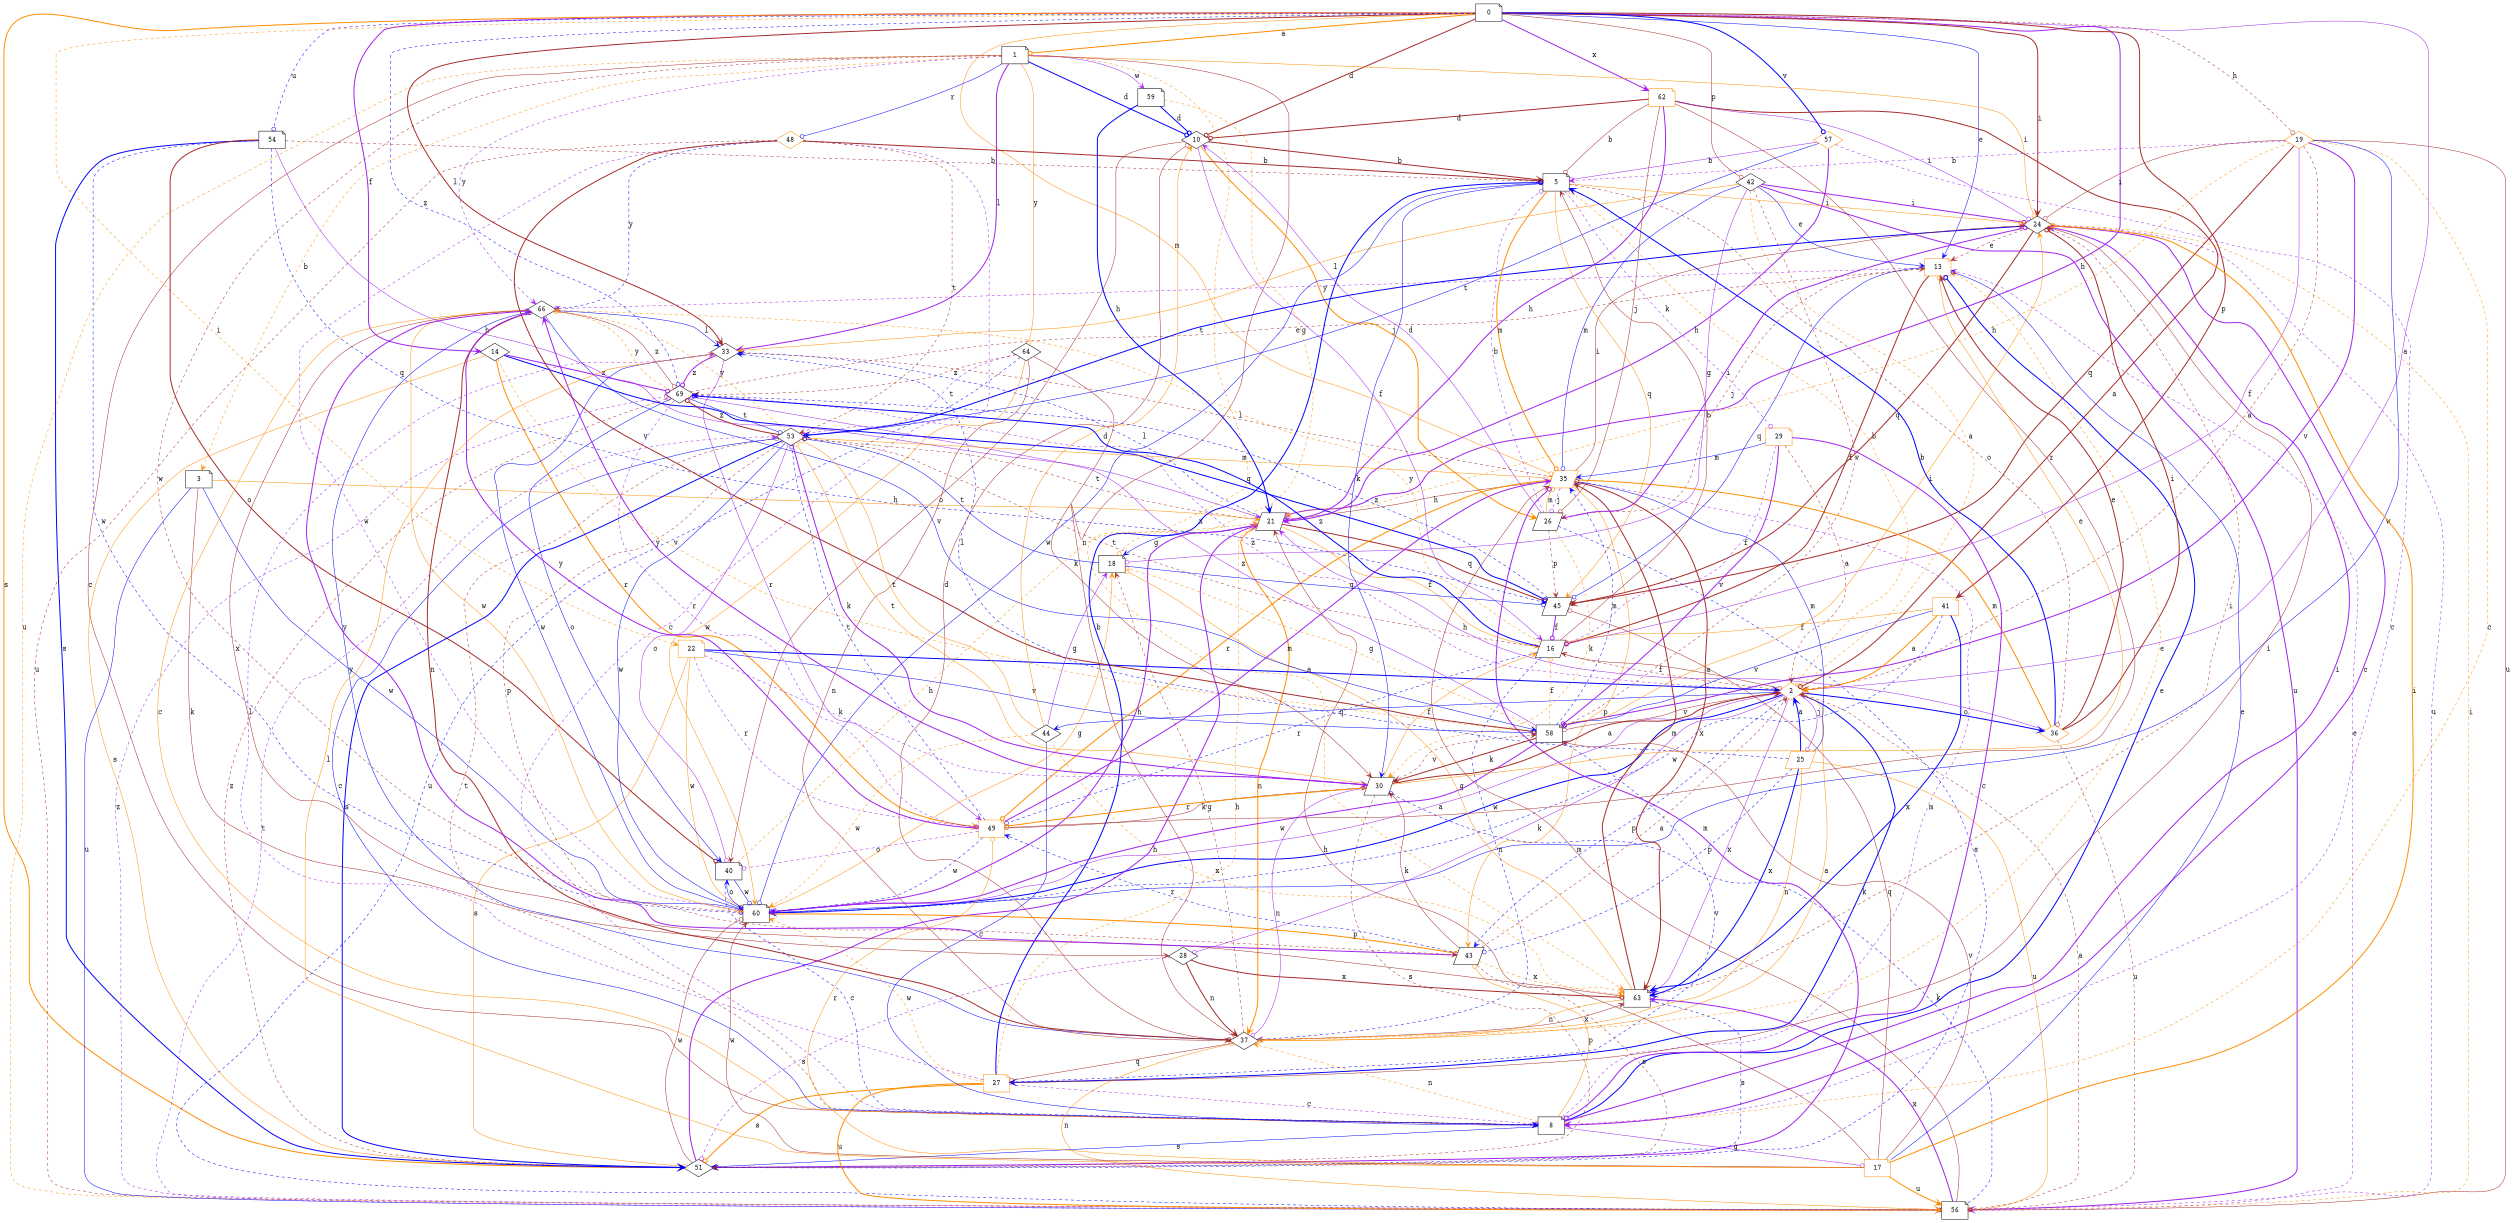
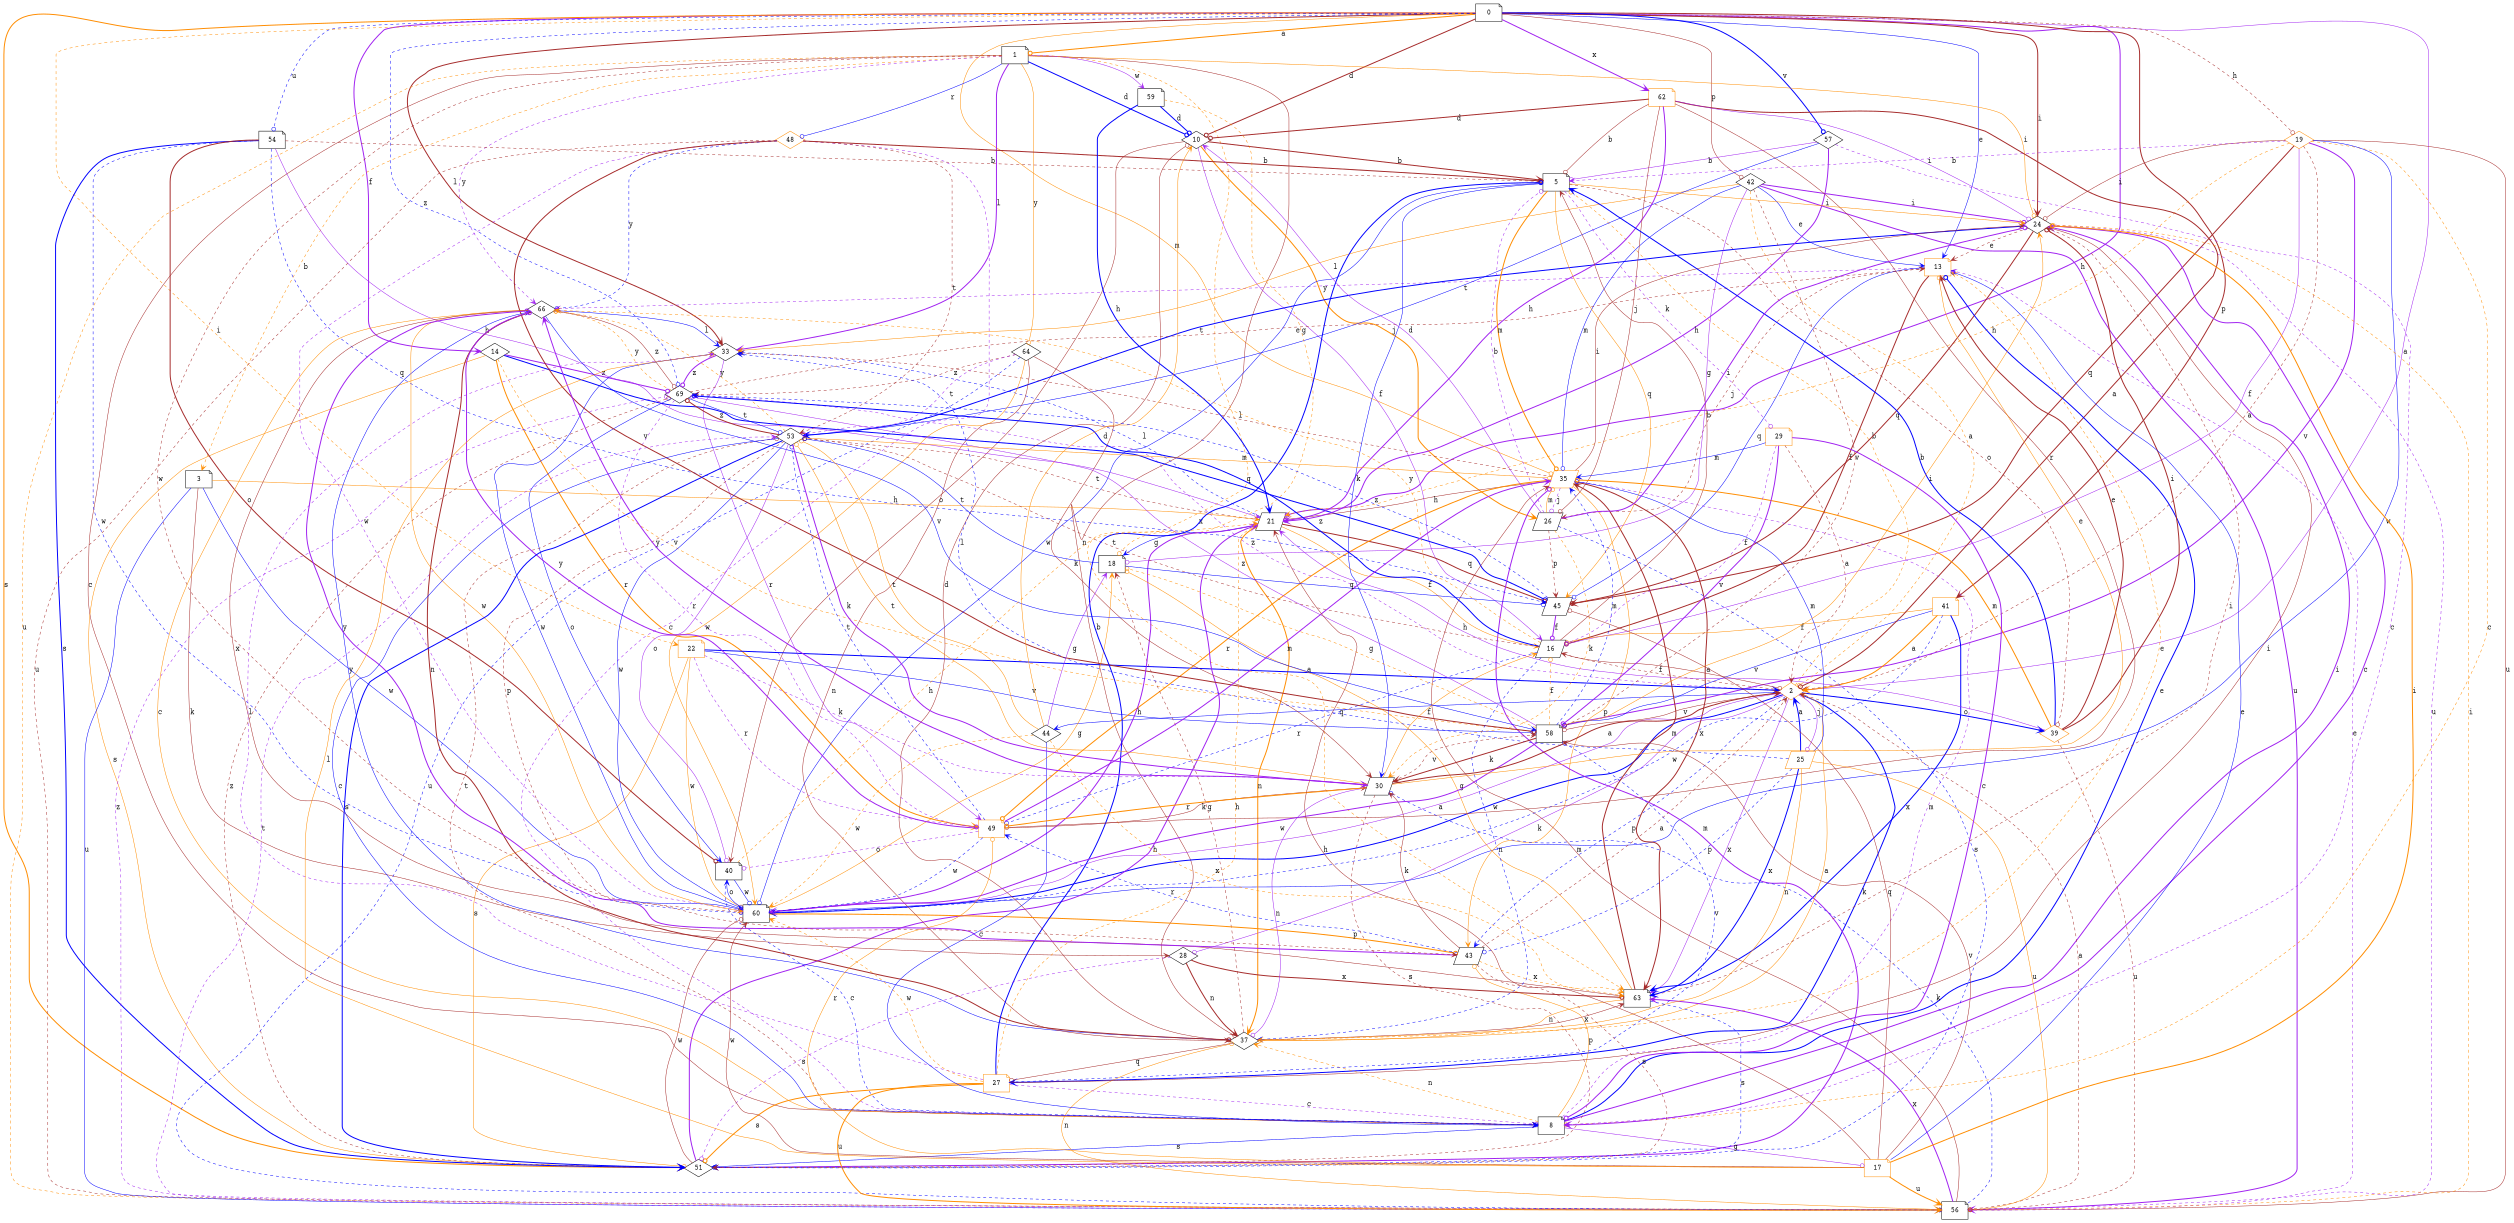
(1828, 140) -> (1828, 140)
(2054, 734) -> (2054, 734)
